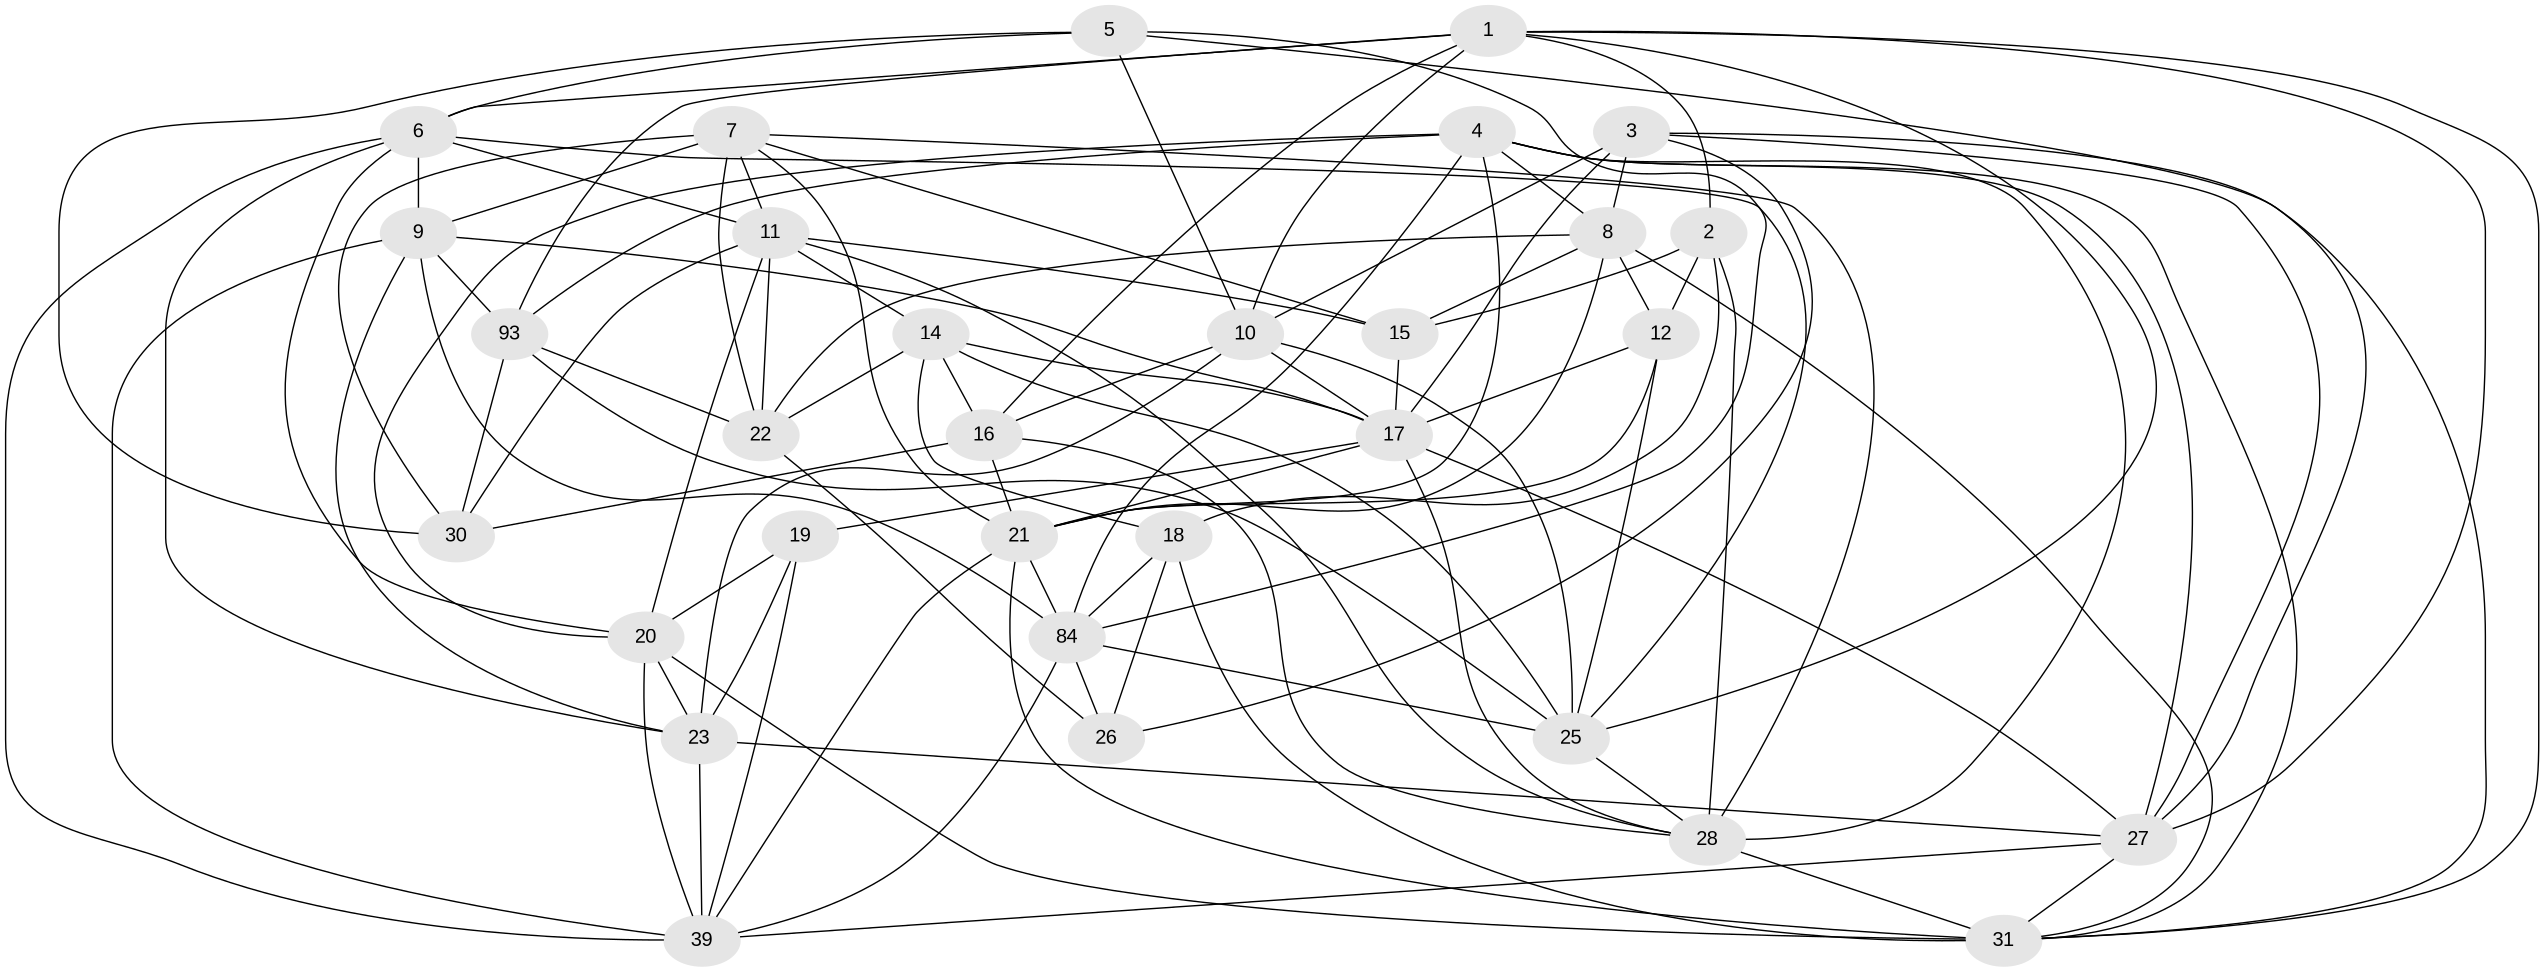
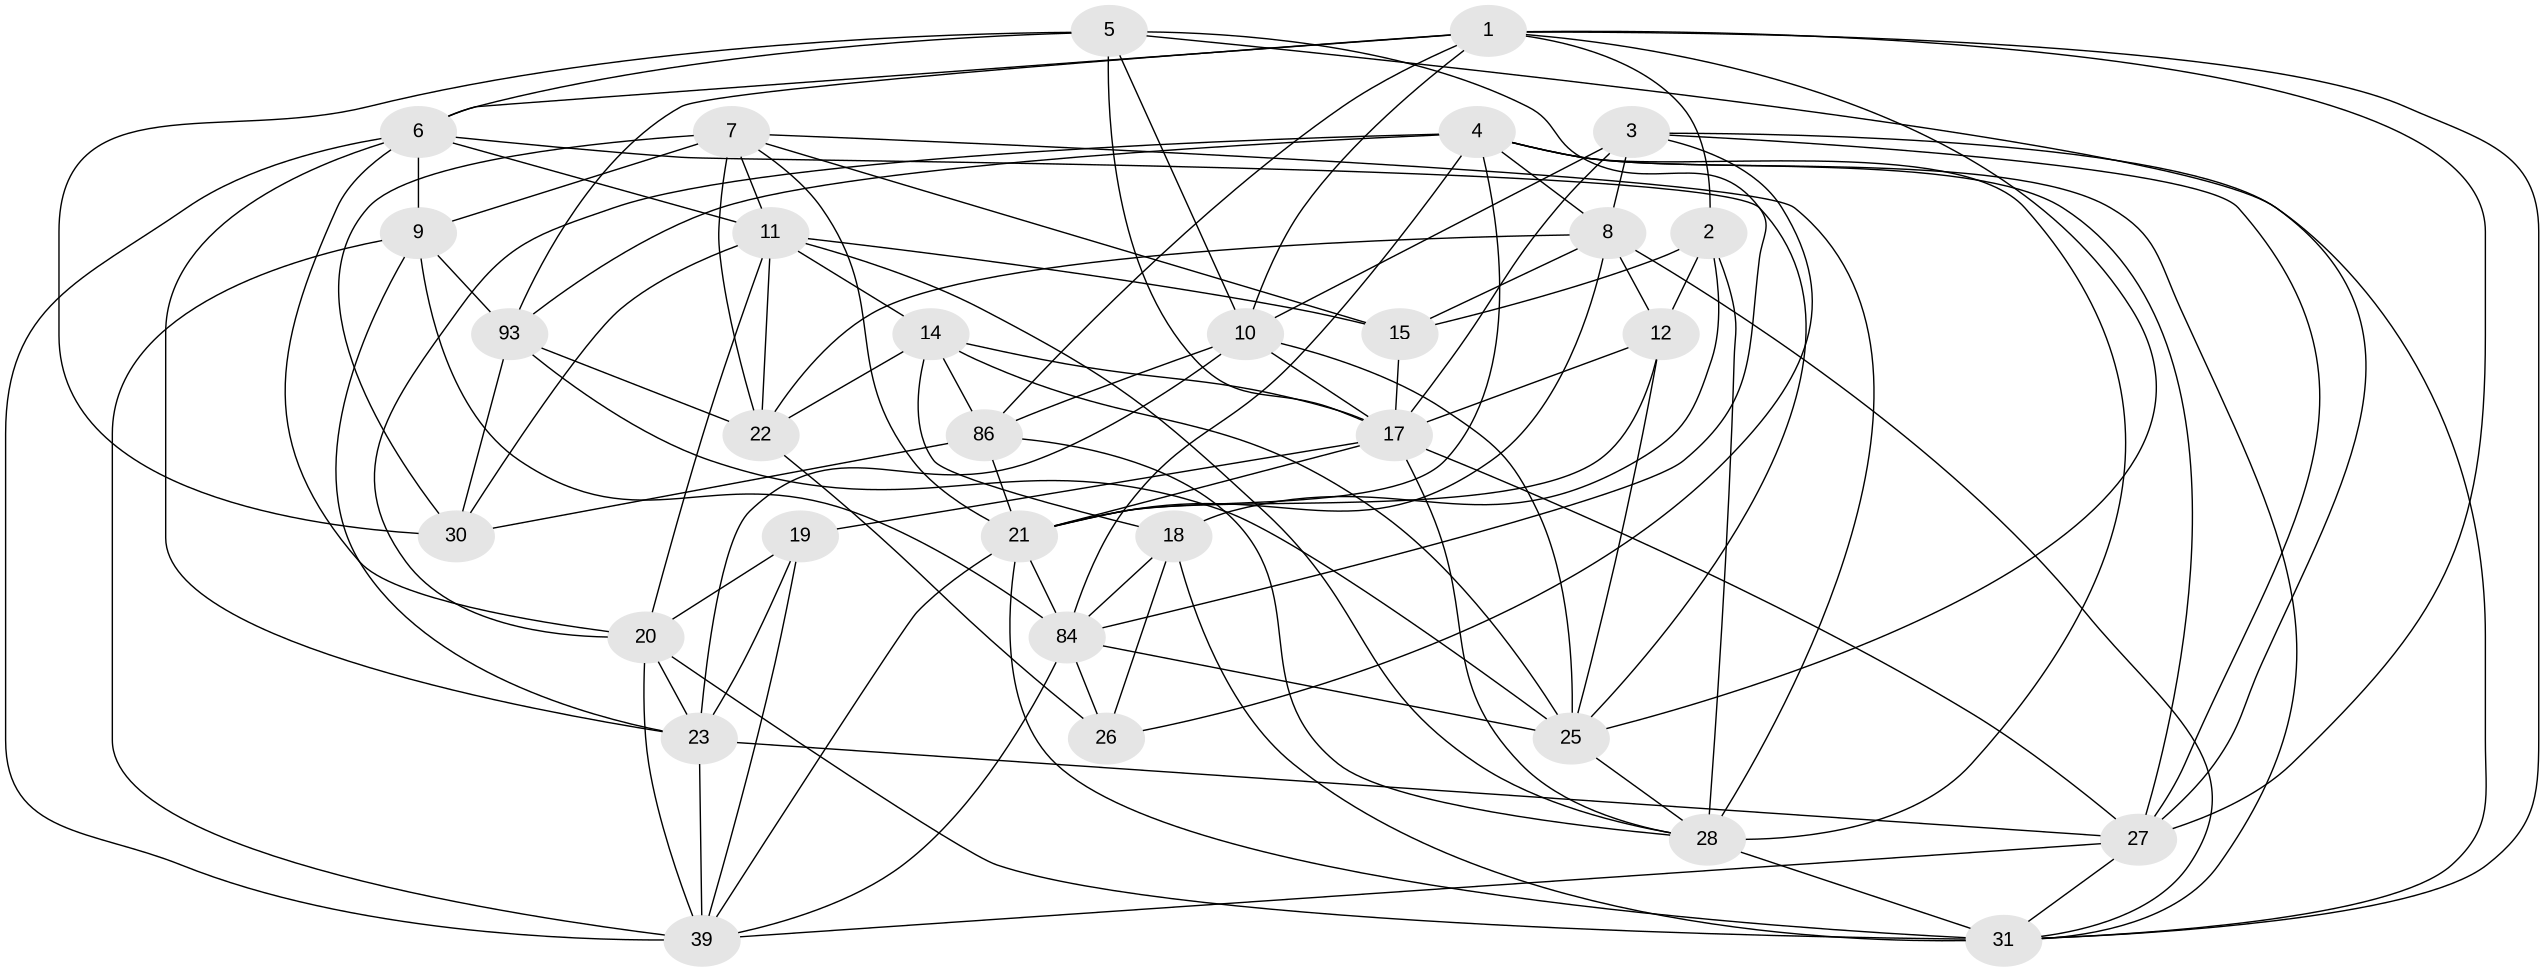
(894, 292) -> (1156, 301)
(984, 435) -> (984, 435)
